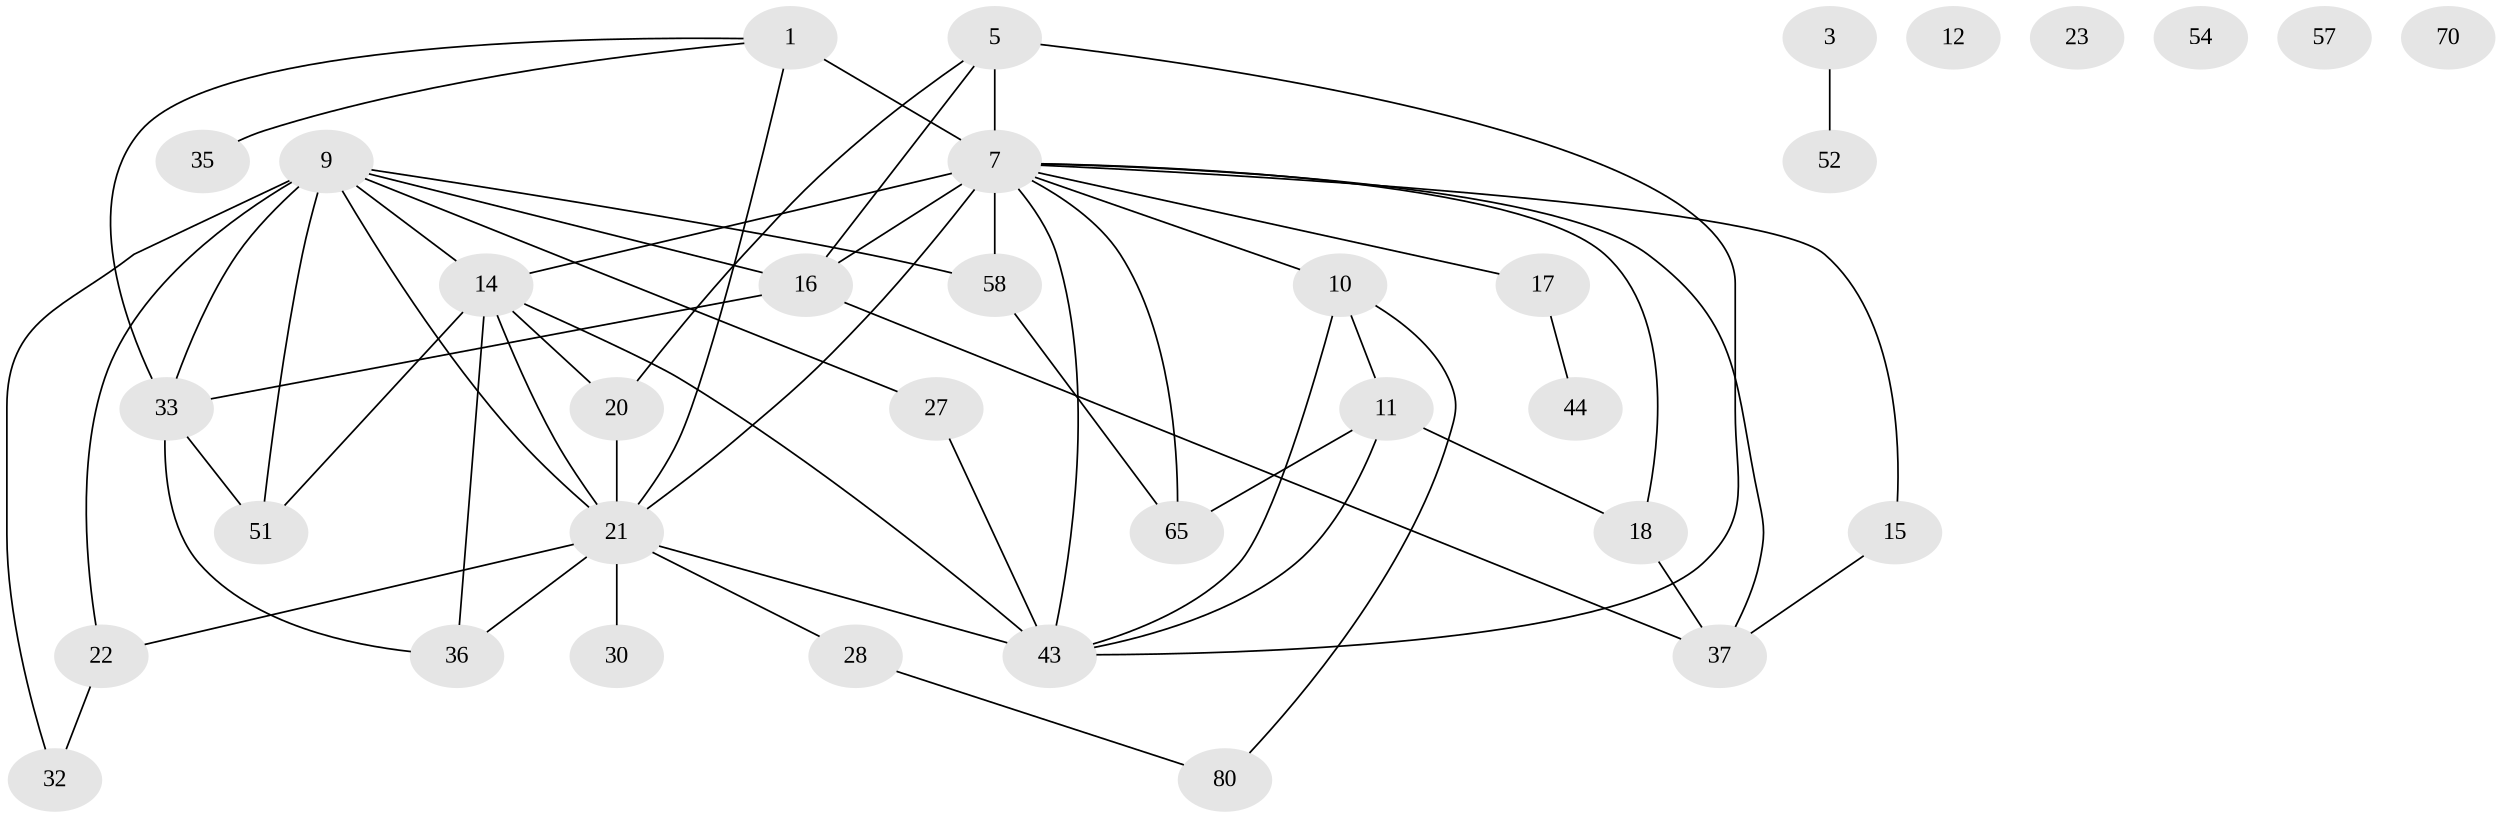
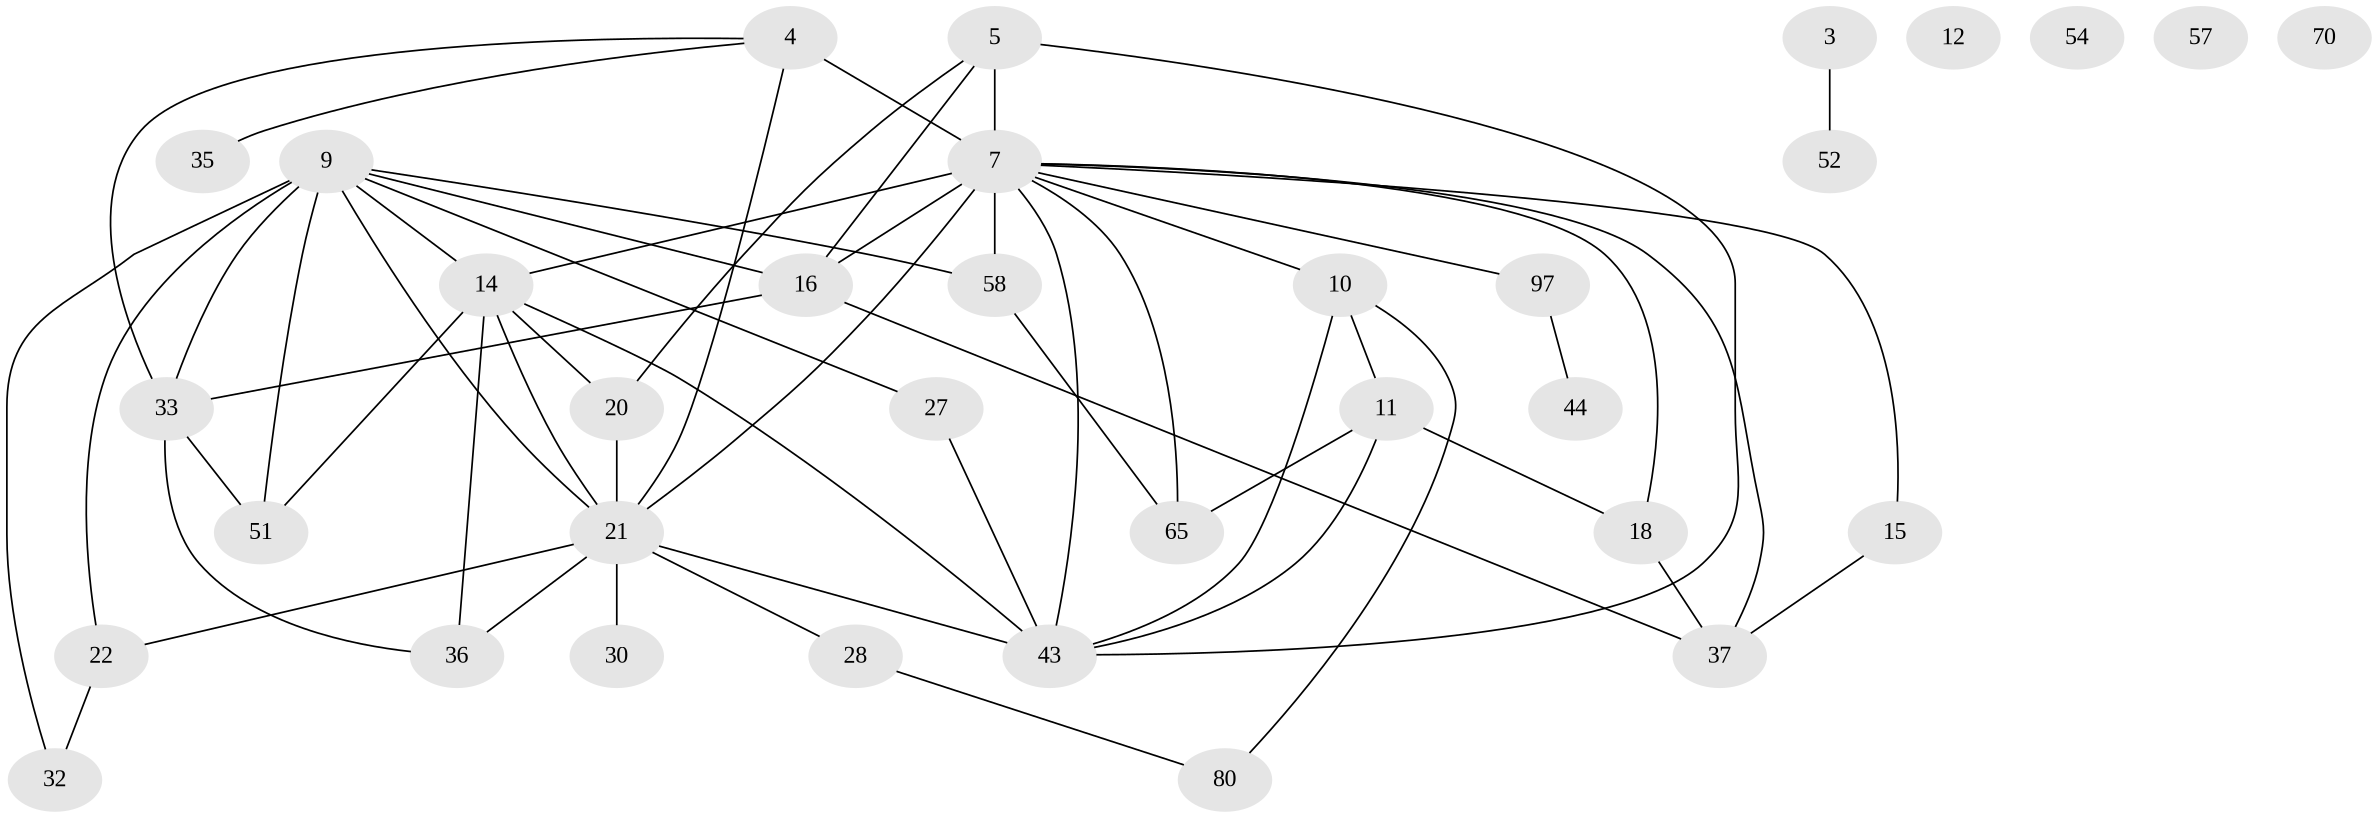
(790, 38) -> (790, 38)
(2077, 38) -> none
(1543, 285) -> (1543, 285)
